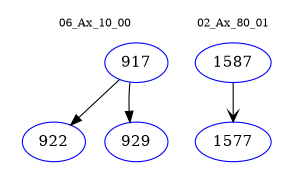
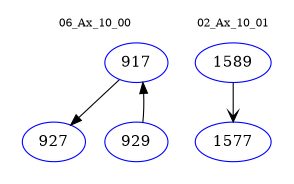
(233, 24) -> (233, 24)
(233, 63) -> (233, 63)
(129, 97) -> (144, 108)
(54, 142) -> (54, 142)
